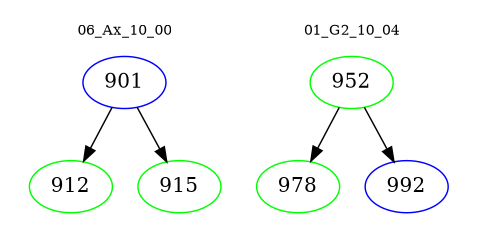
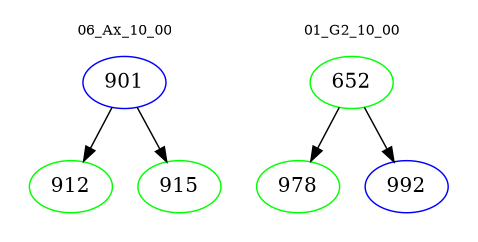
(352, 31) -> (352, 31)
(352, 82) -> (352, 82)
